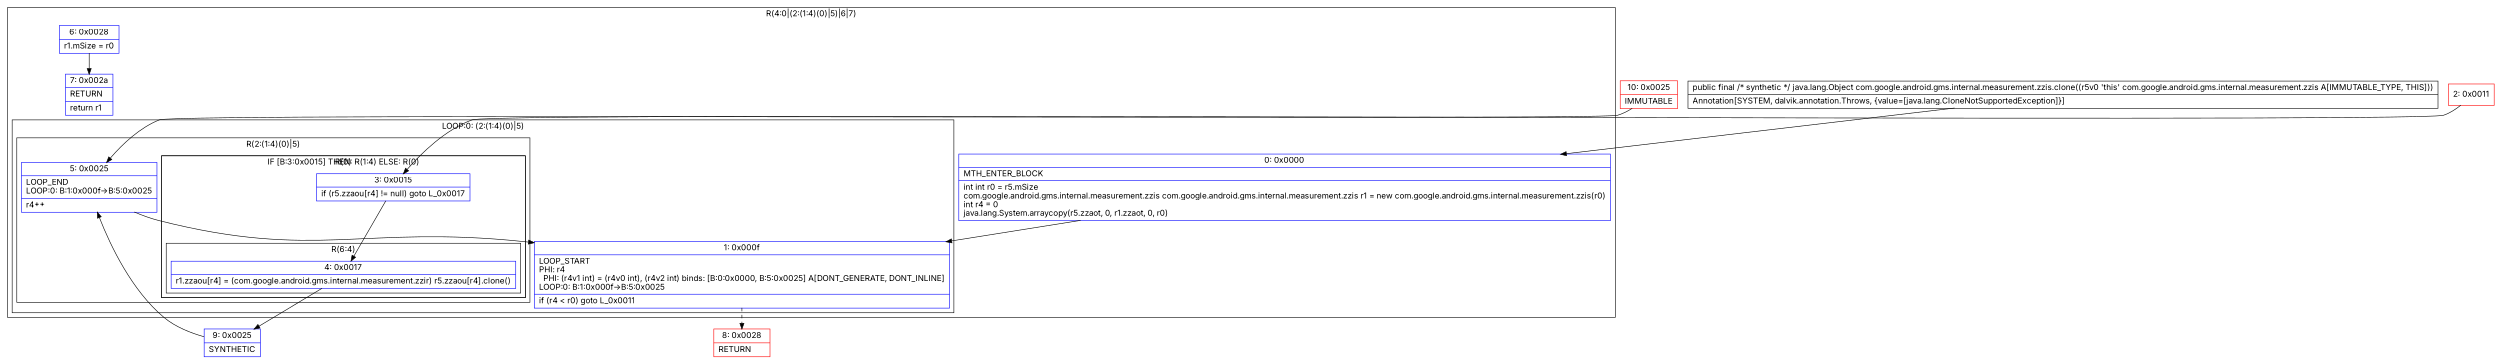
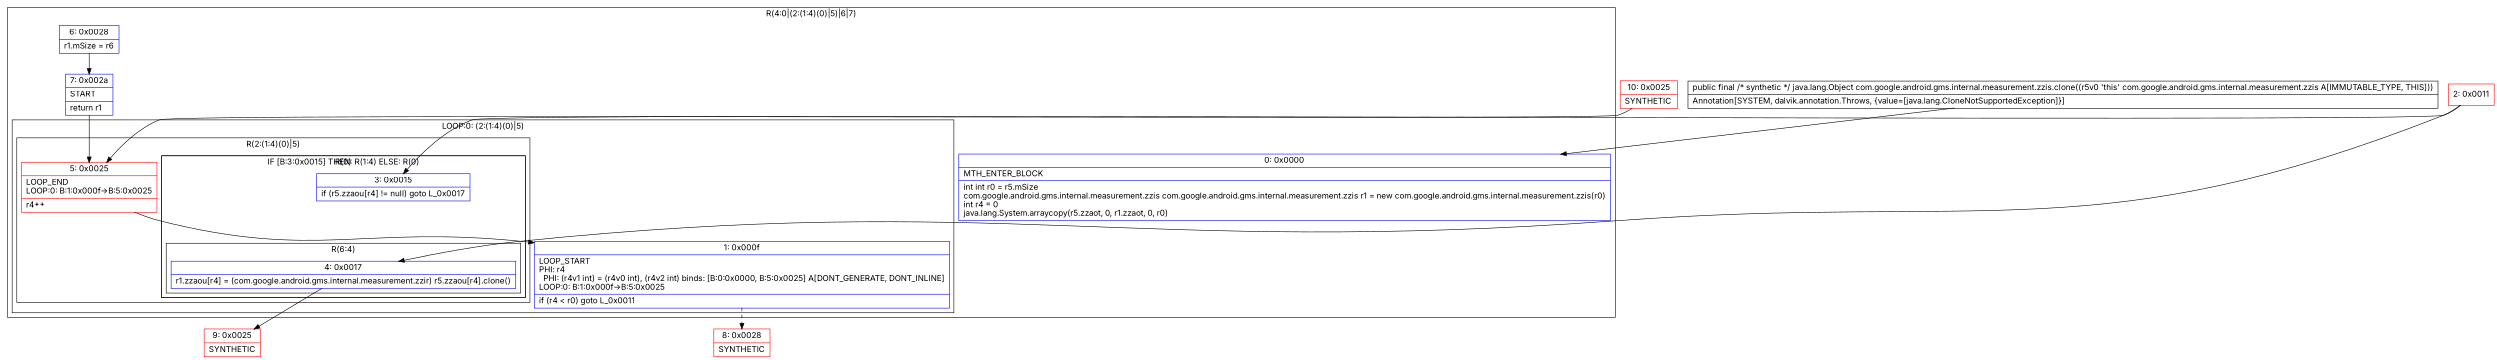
(89, 46) -> (89, 46)
(87, 94) -> (83, 94)
(1649, 101) -> (1648, 101)
(89, 187) -> (89, 187)
(370, 229) -> (1439, 230)
(1016, 231) -> none
(138, 290) -> (89, 134)
(232, 343) -> (232, 343)
(735, 350) -> (742, 350)
